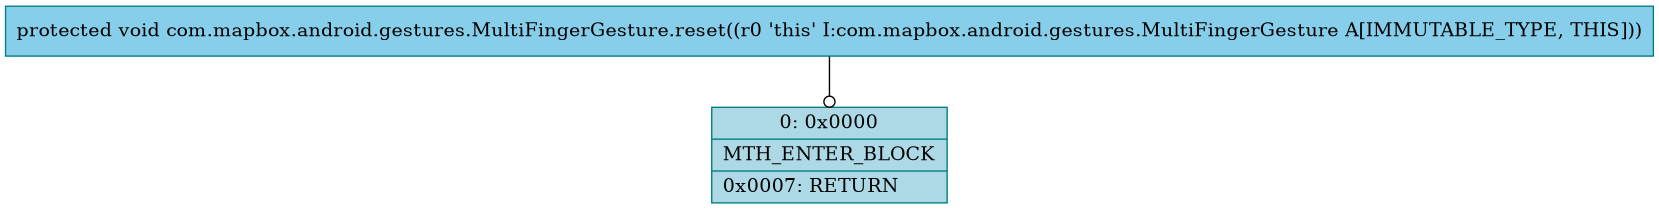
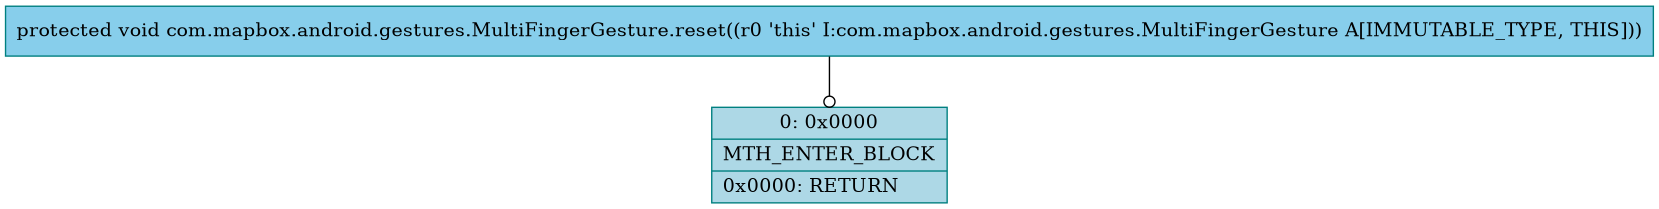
(820, 186) -> (820, 186)
